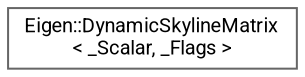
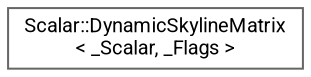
(152, 38) -> (155, 38)
